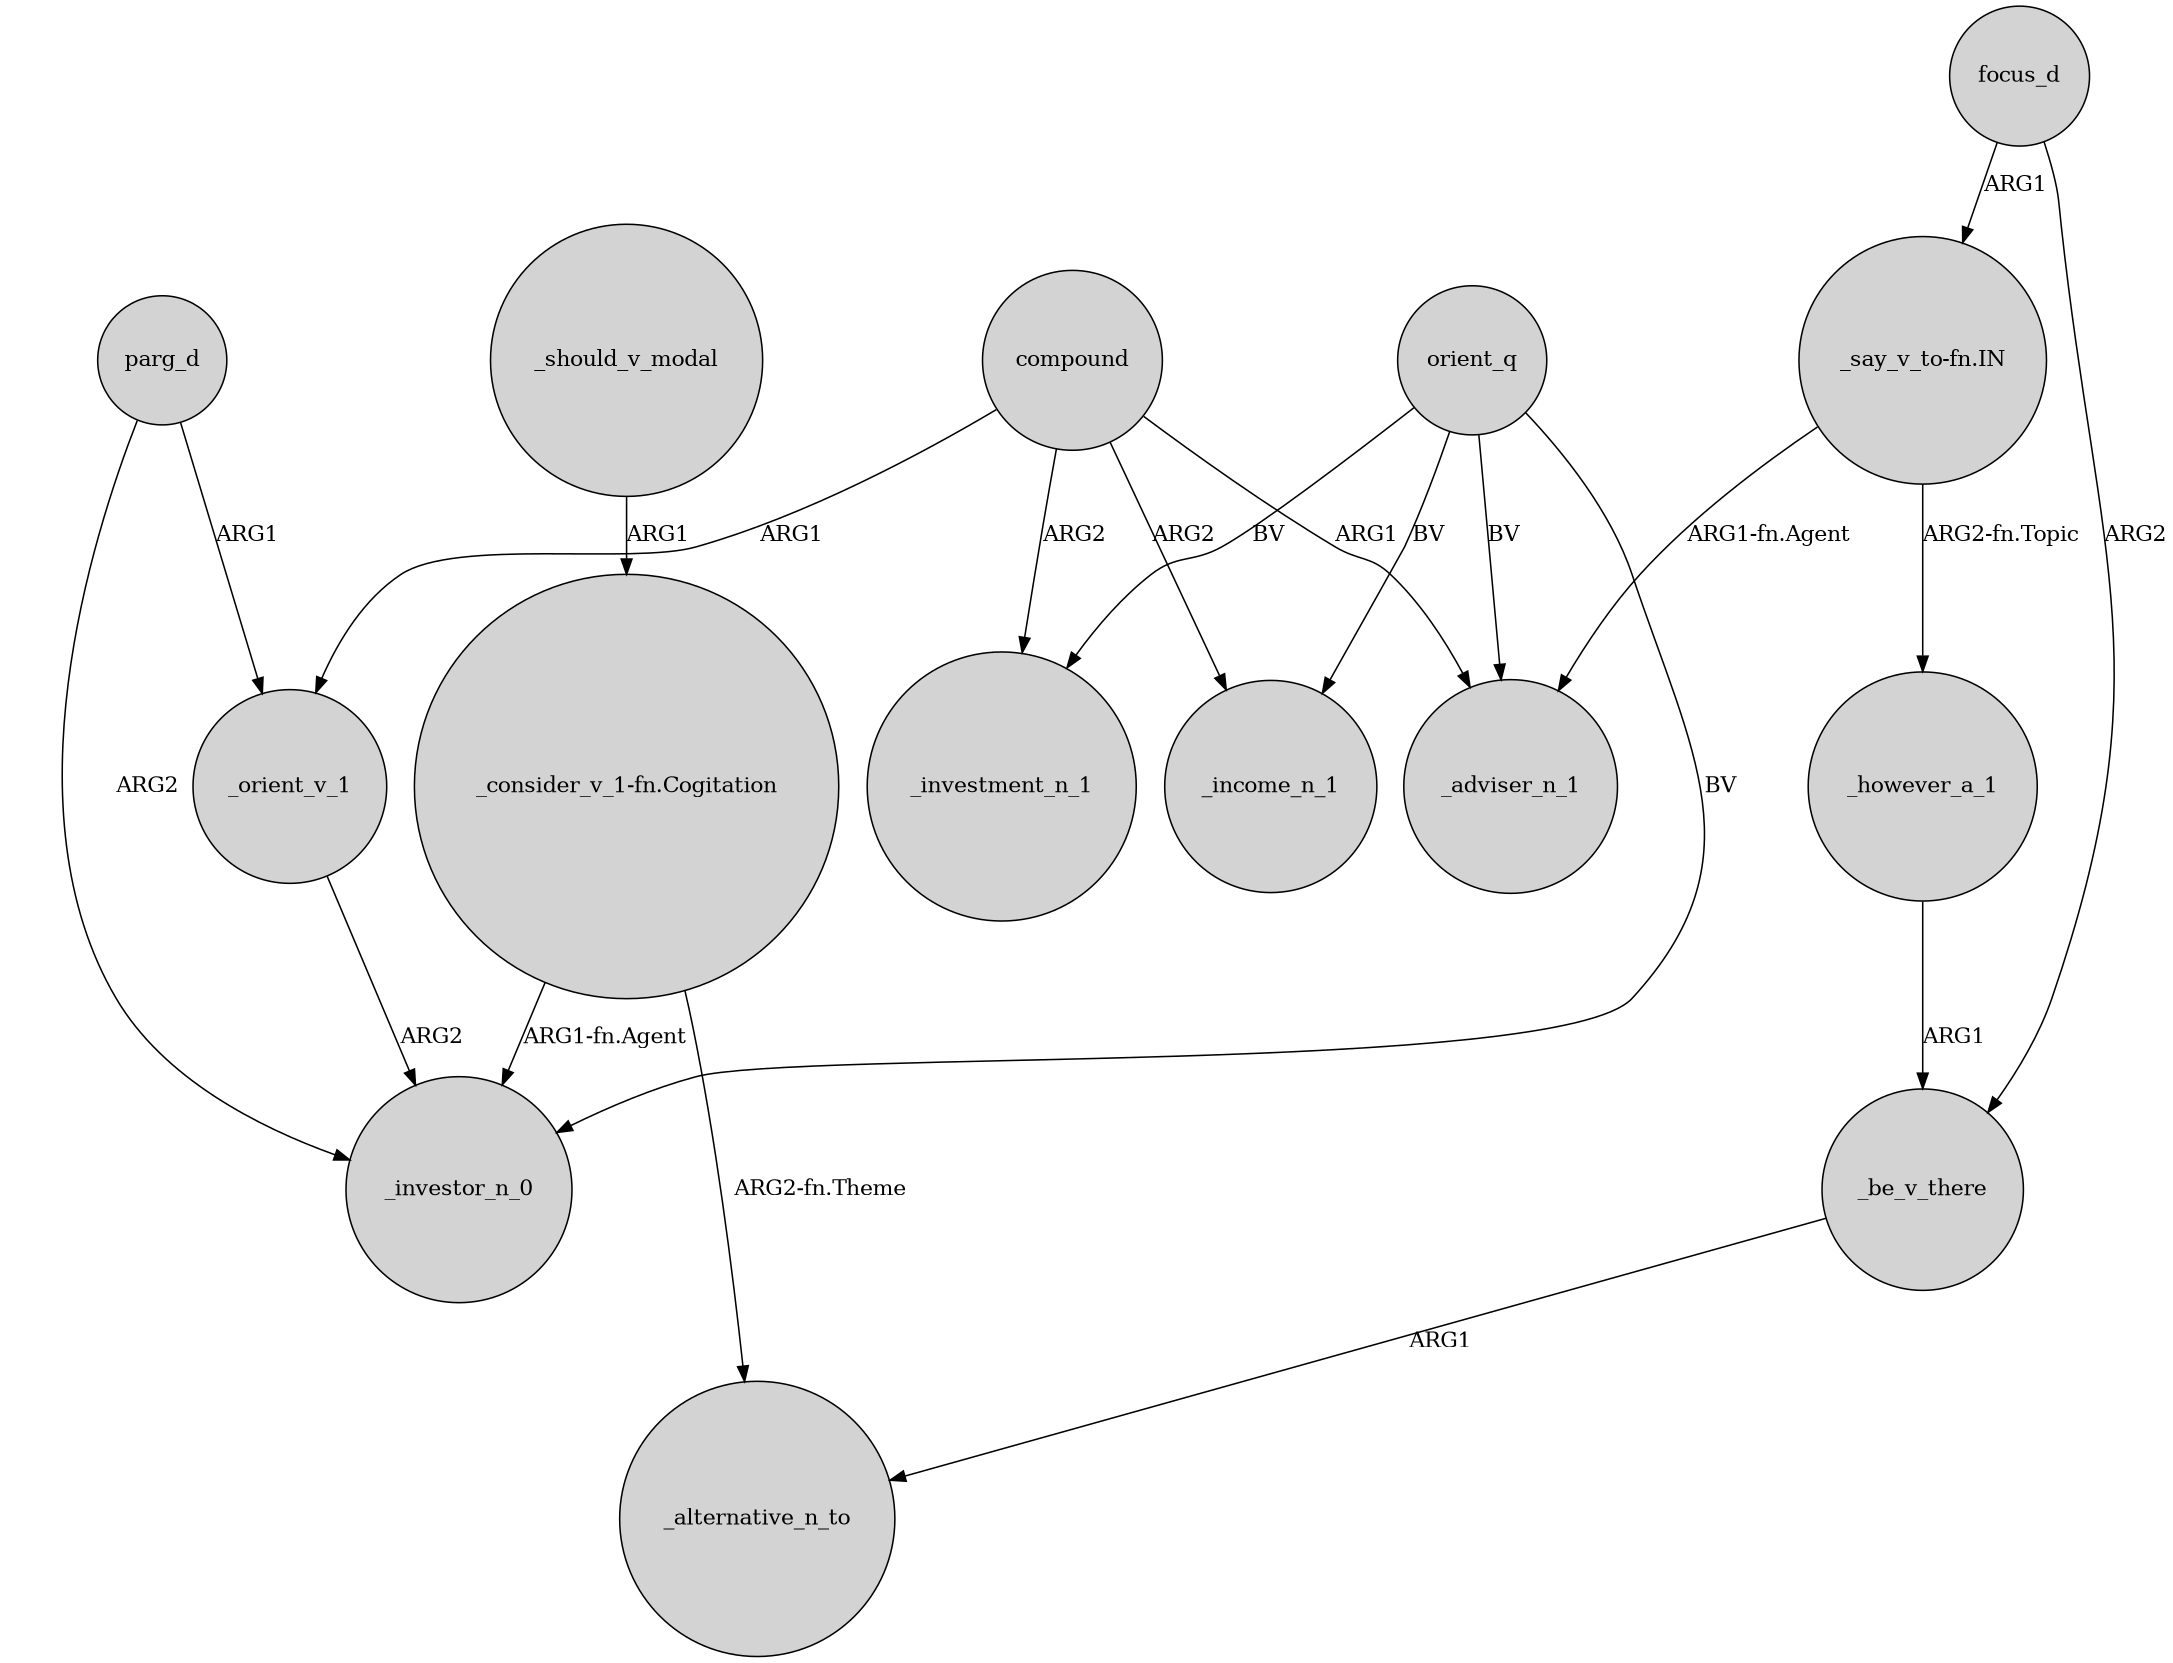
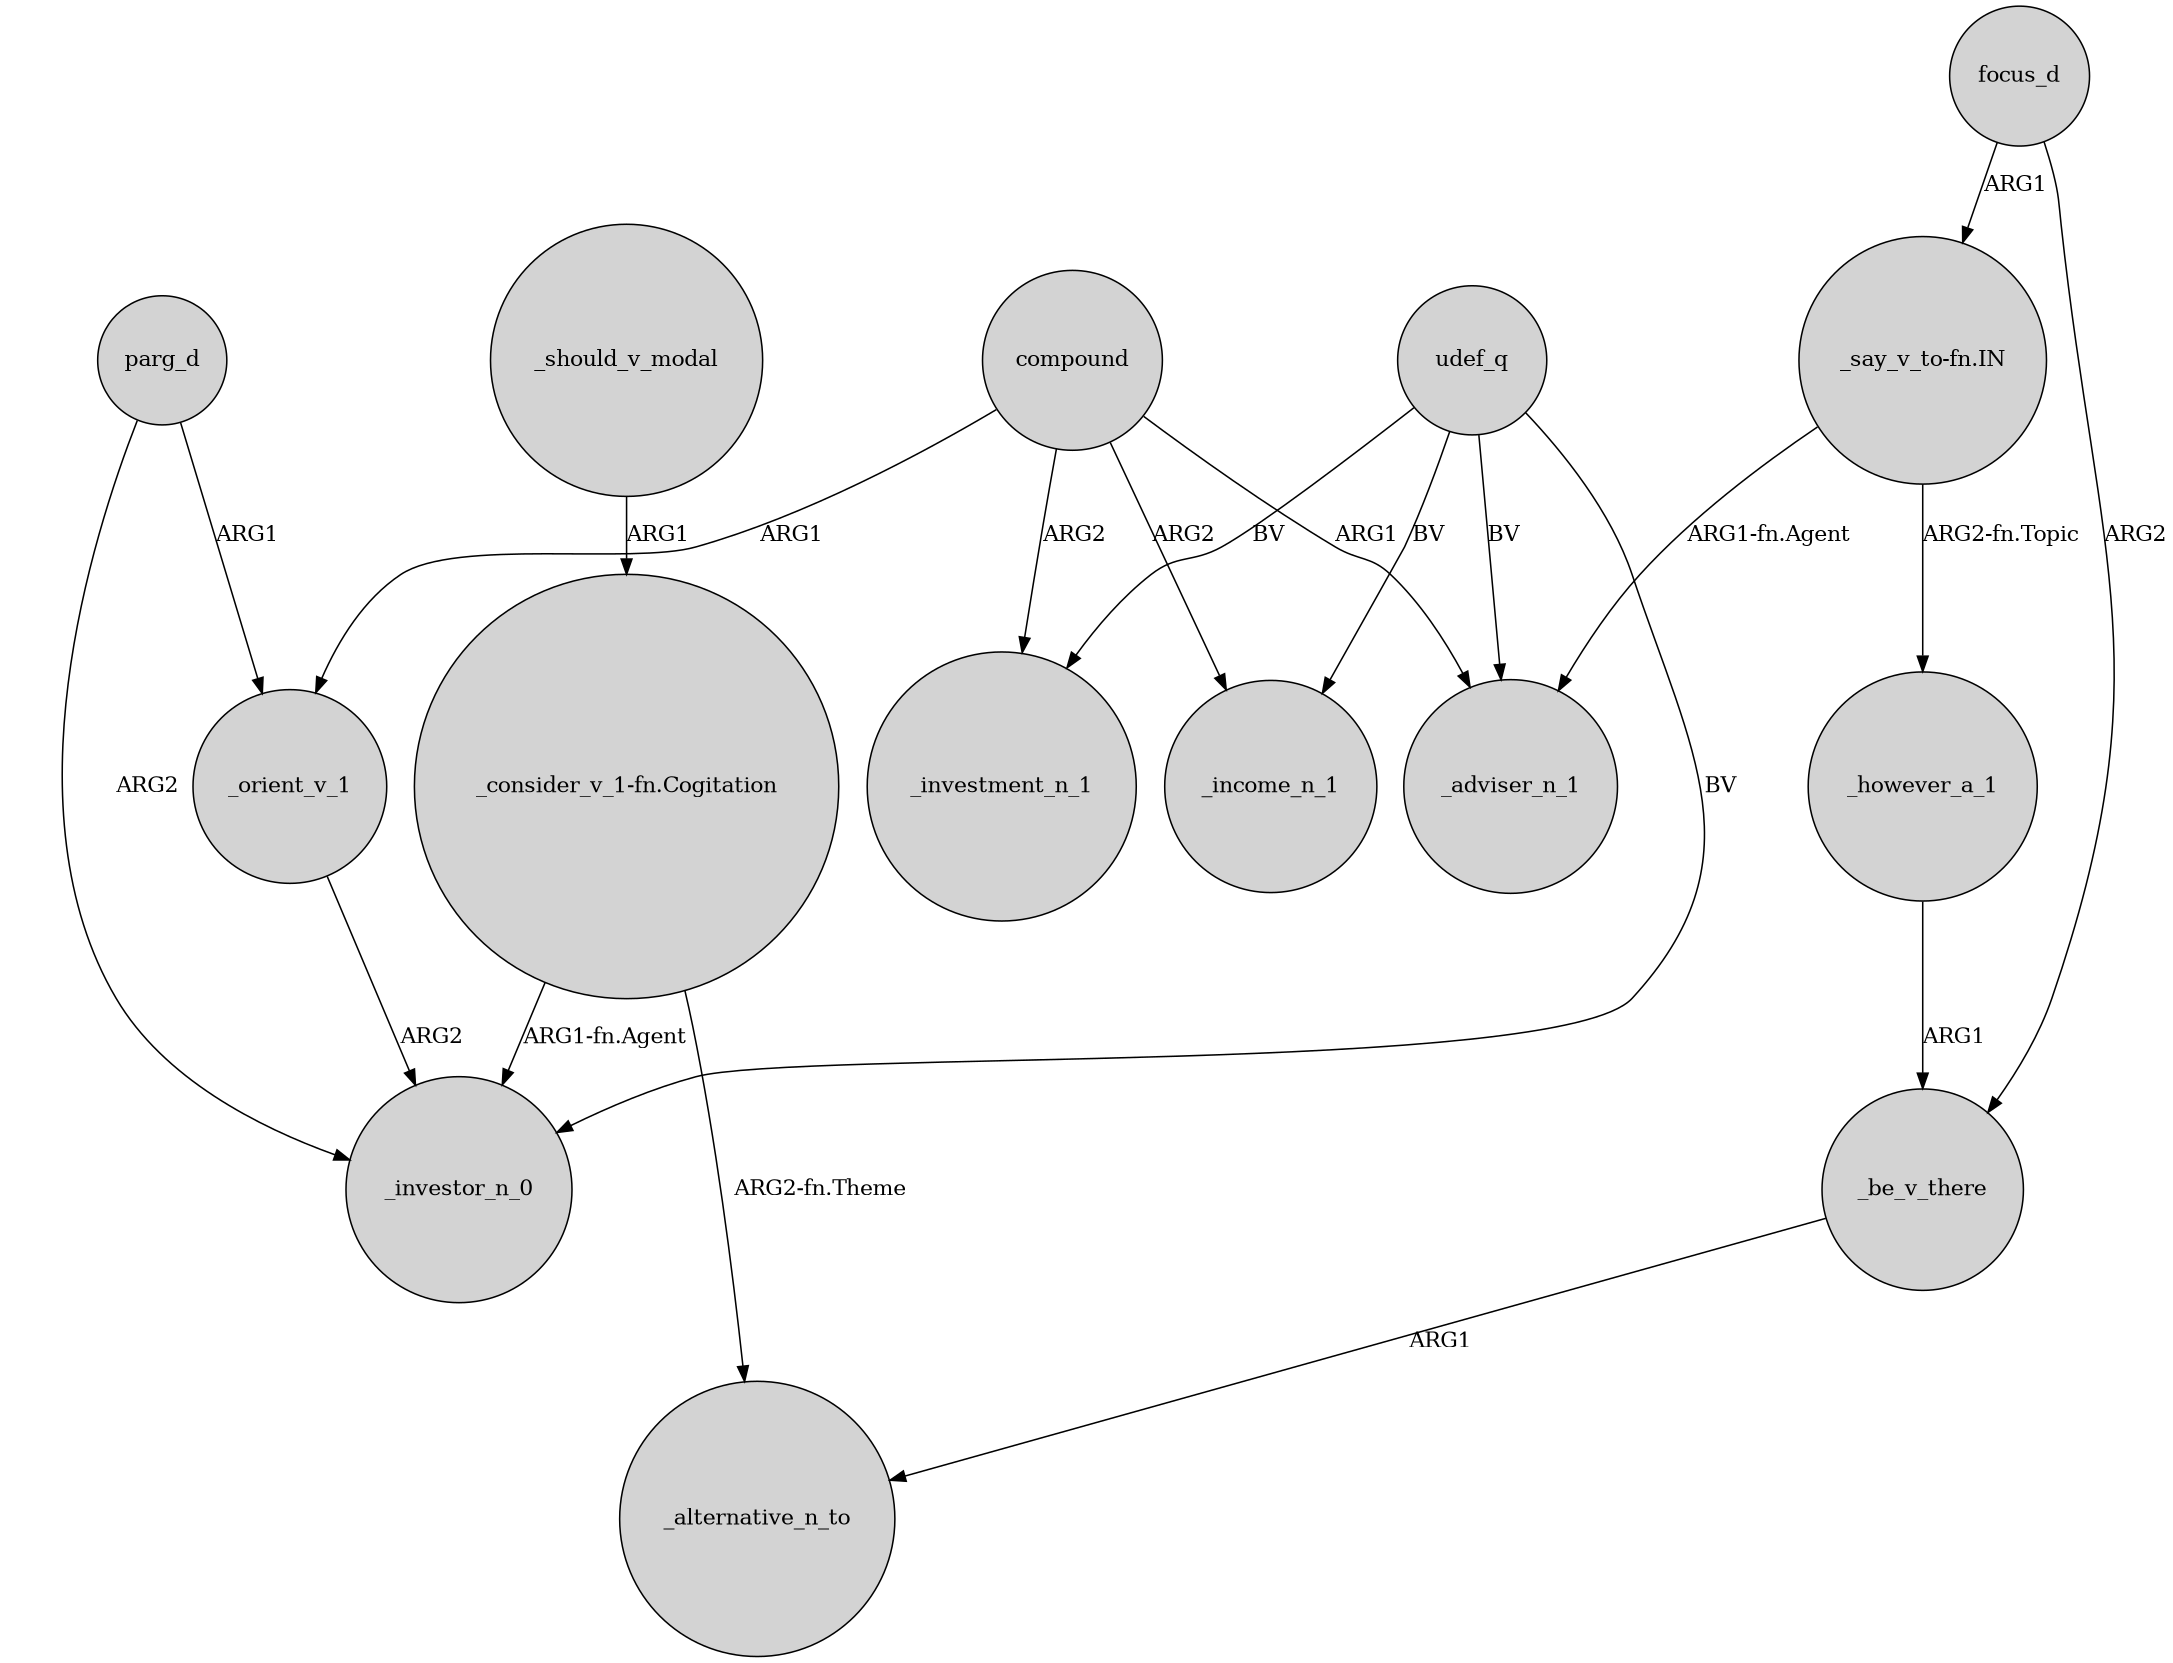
(1472, 360) -> (1472, 360)
